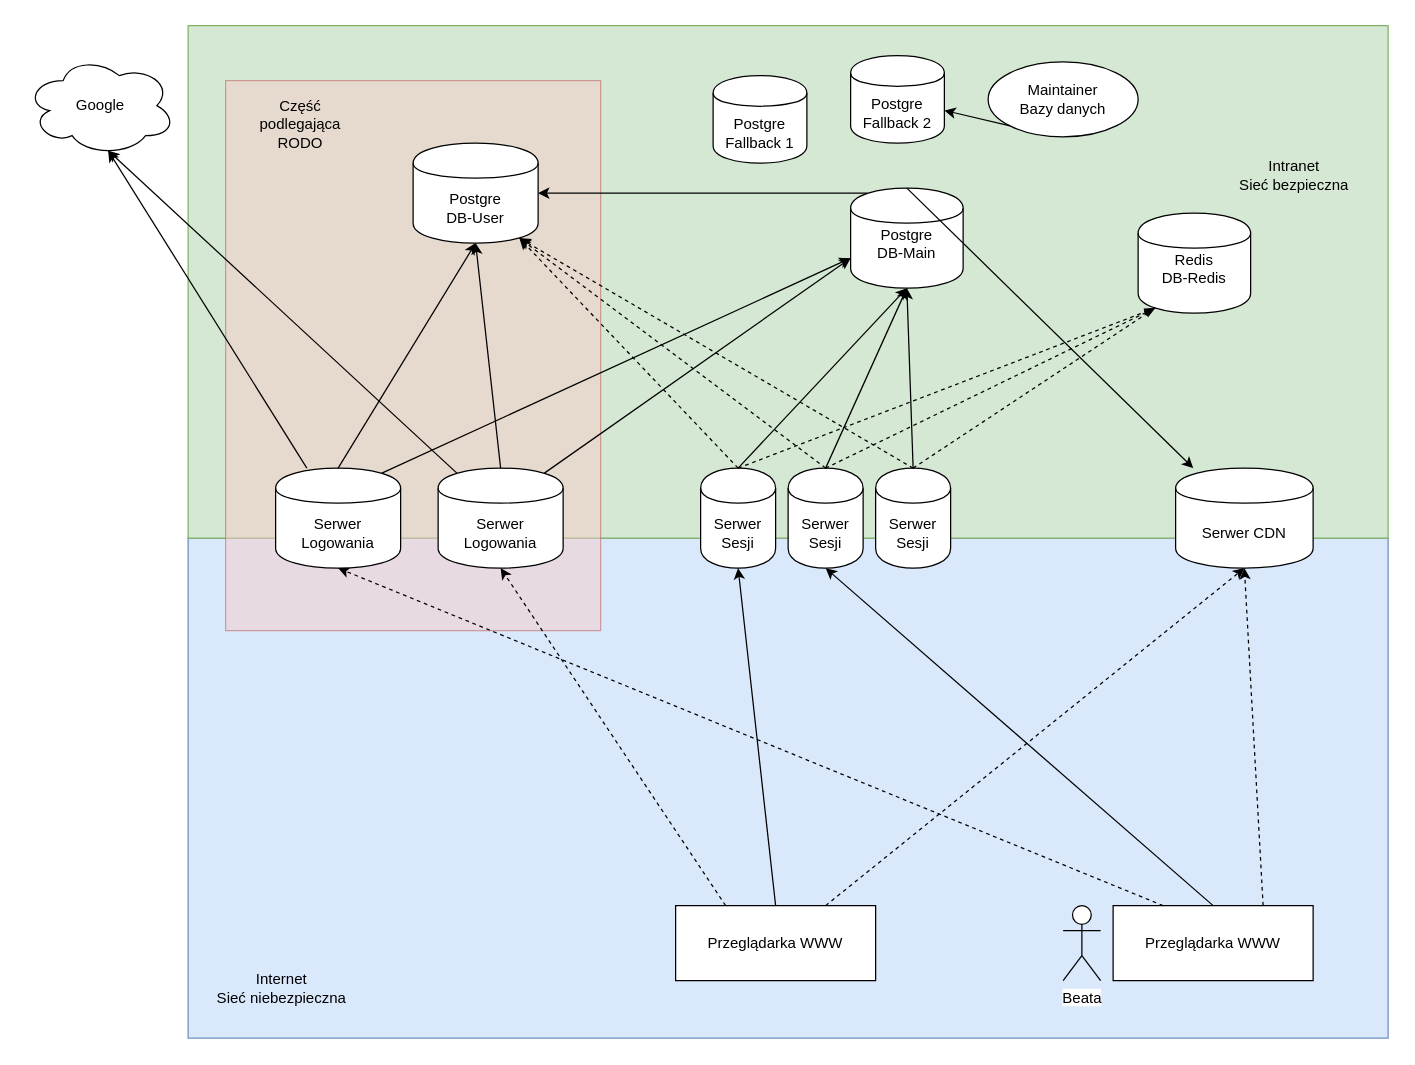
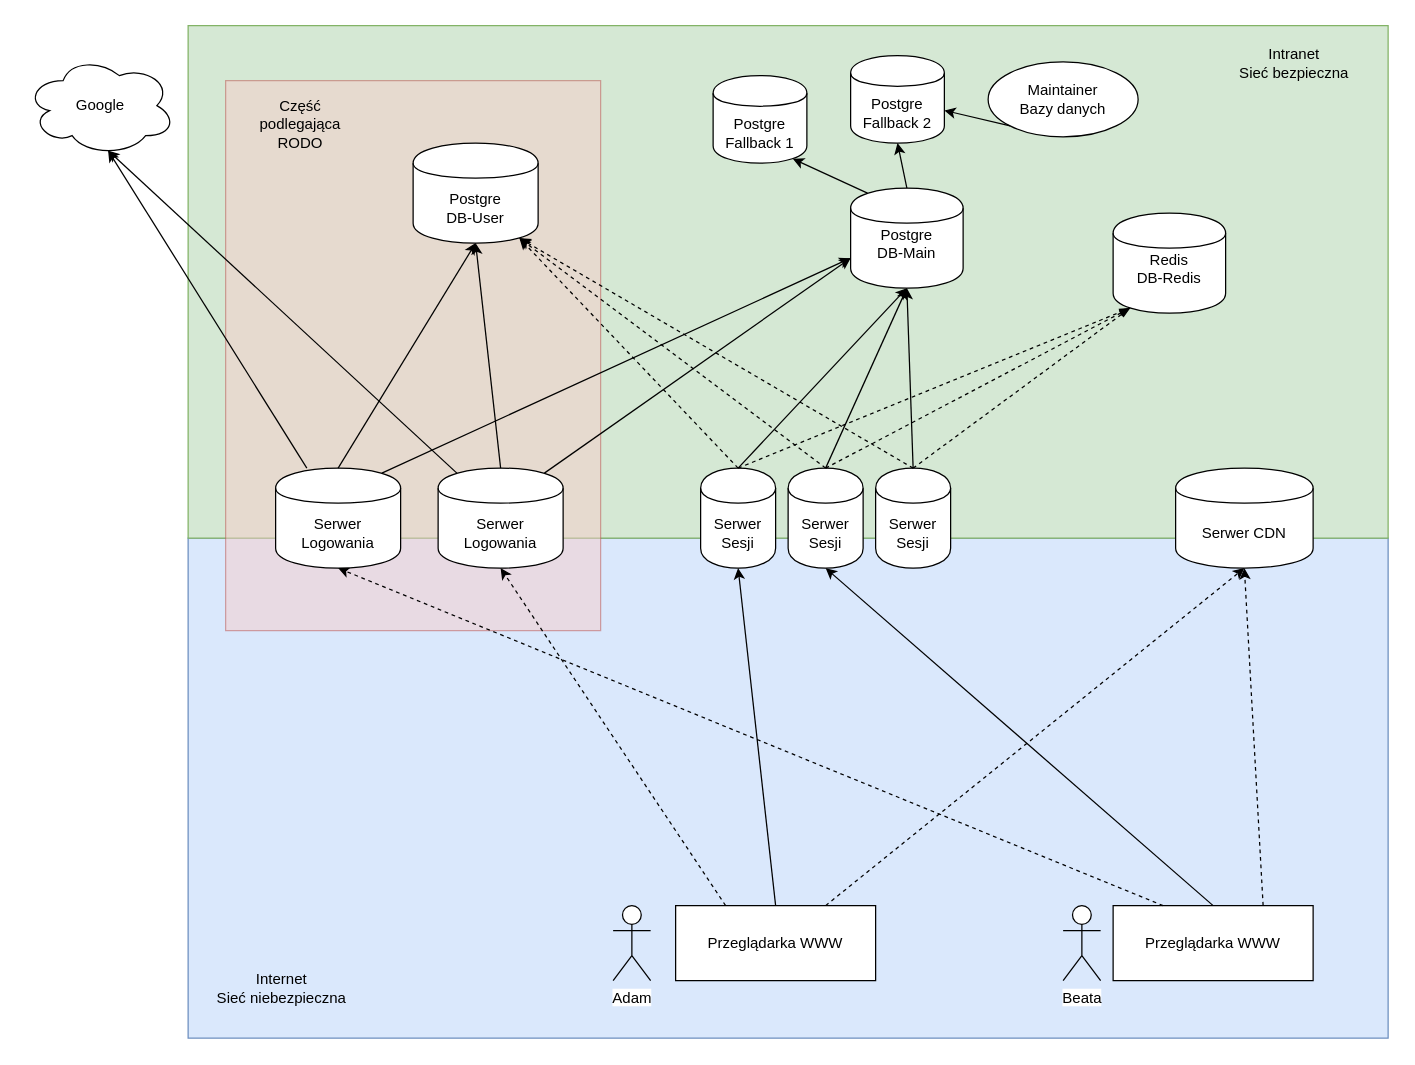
(1294, 176) -> (1294, 63)
(707, 193) -> (834, 178)
(1194, 263) -> (1169, 263)
(1047, 325) -> (903, 170)
none -> (632, 943)
